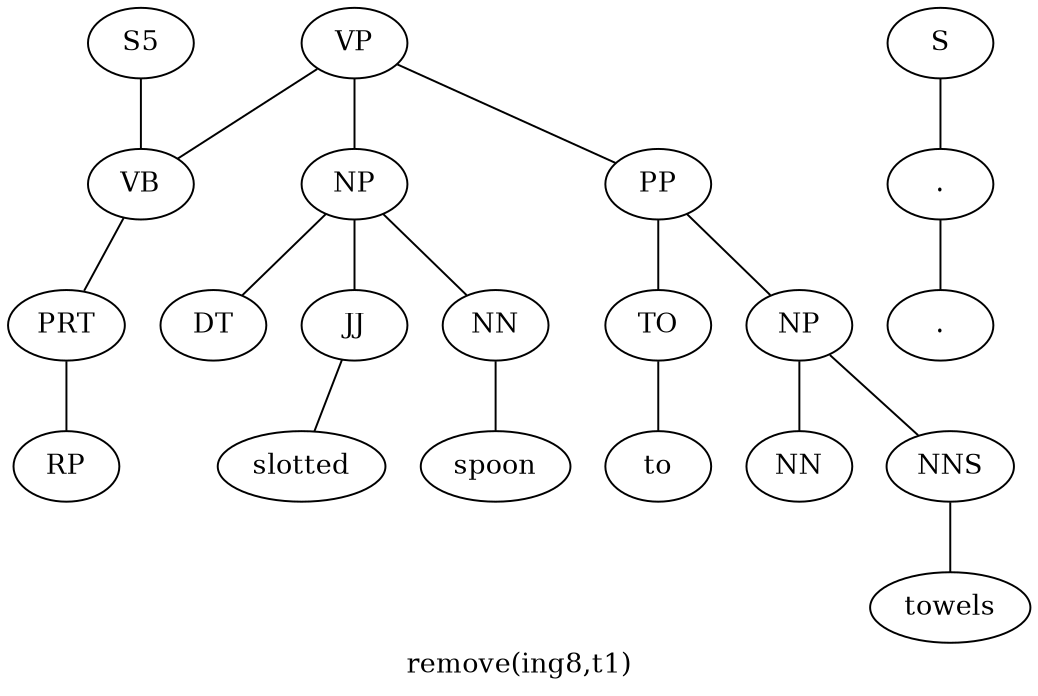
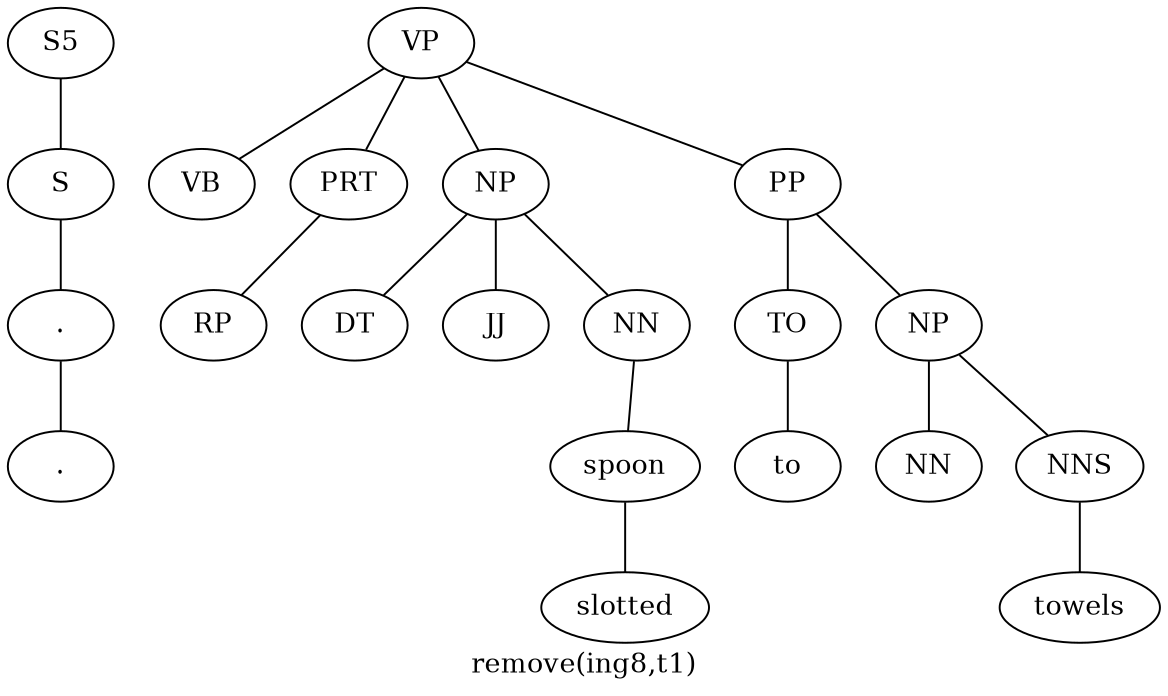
(141, 114) -> (61, 114)
(104, 254) -> (385, 113)
(328, 396) -> (625, 537)
